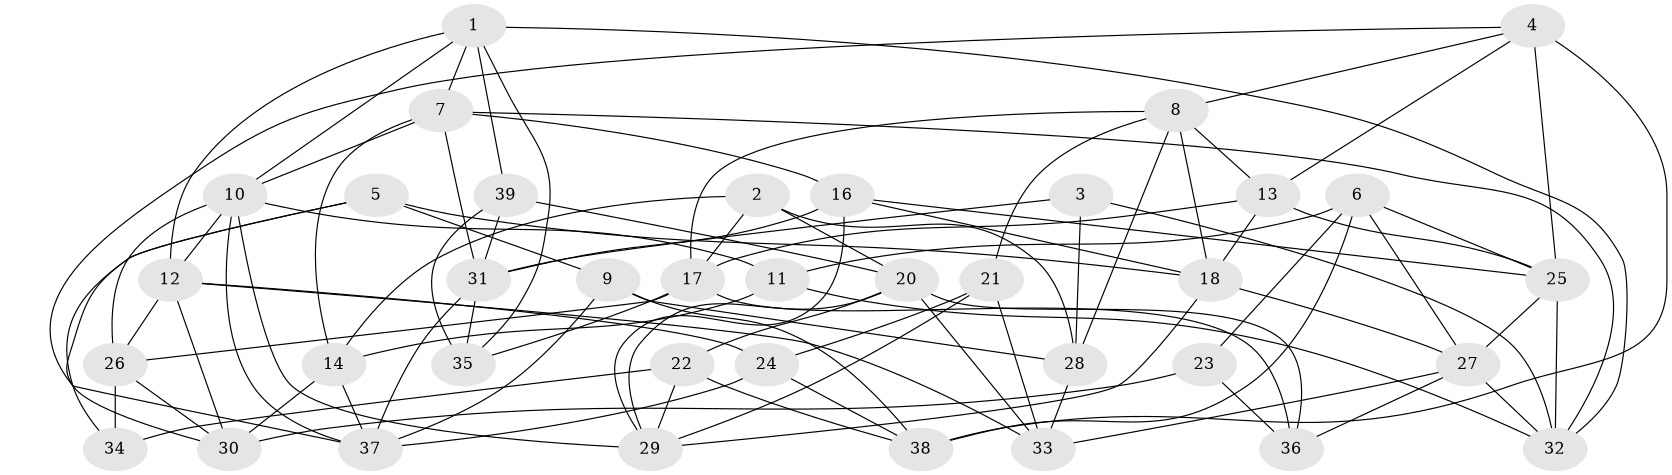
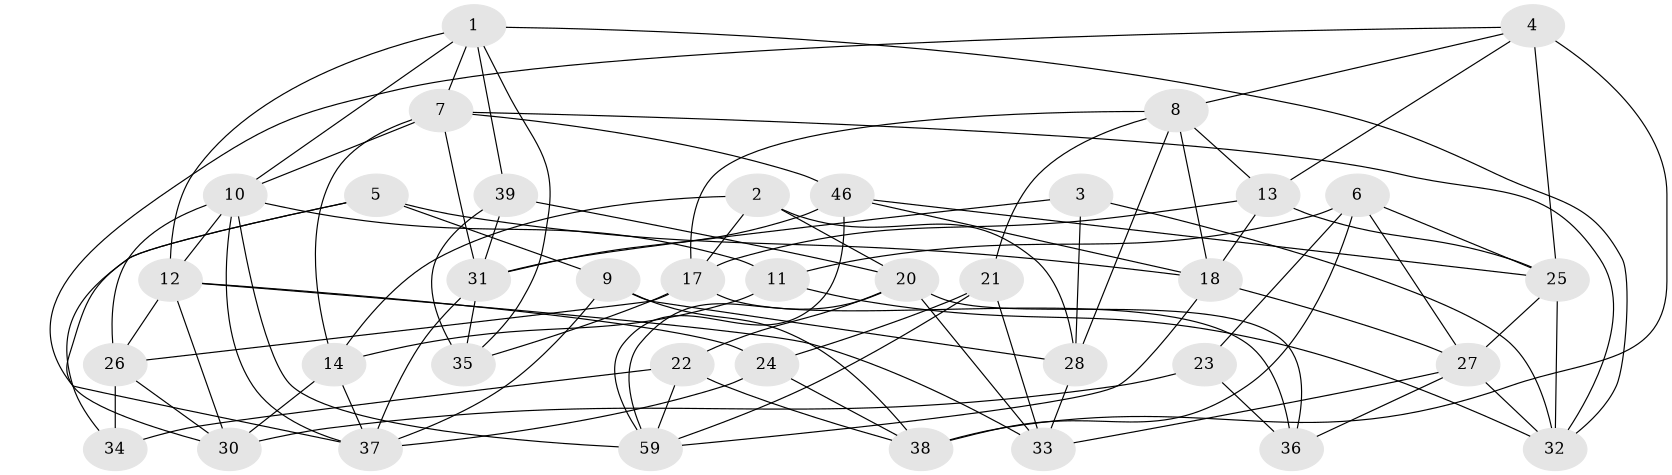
(842, 195) -> (842, 195)
(651, 449) -> (651, 449)
